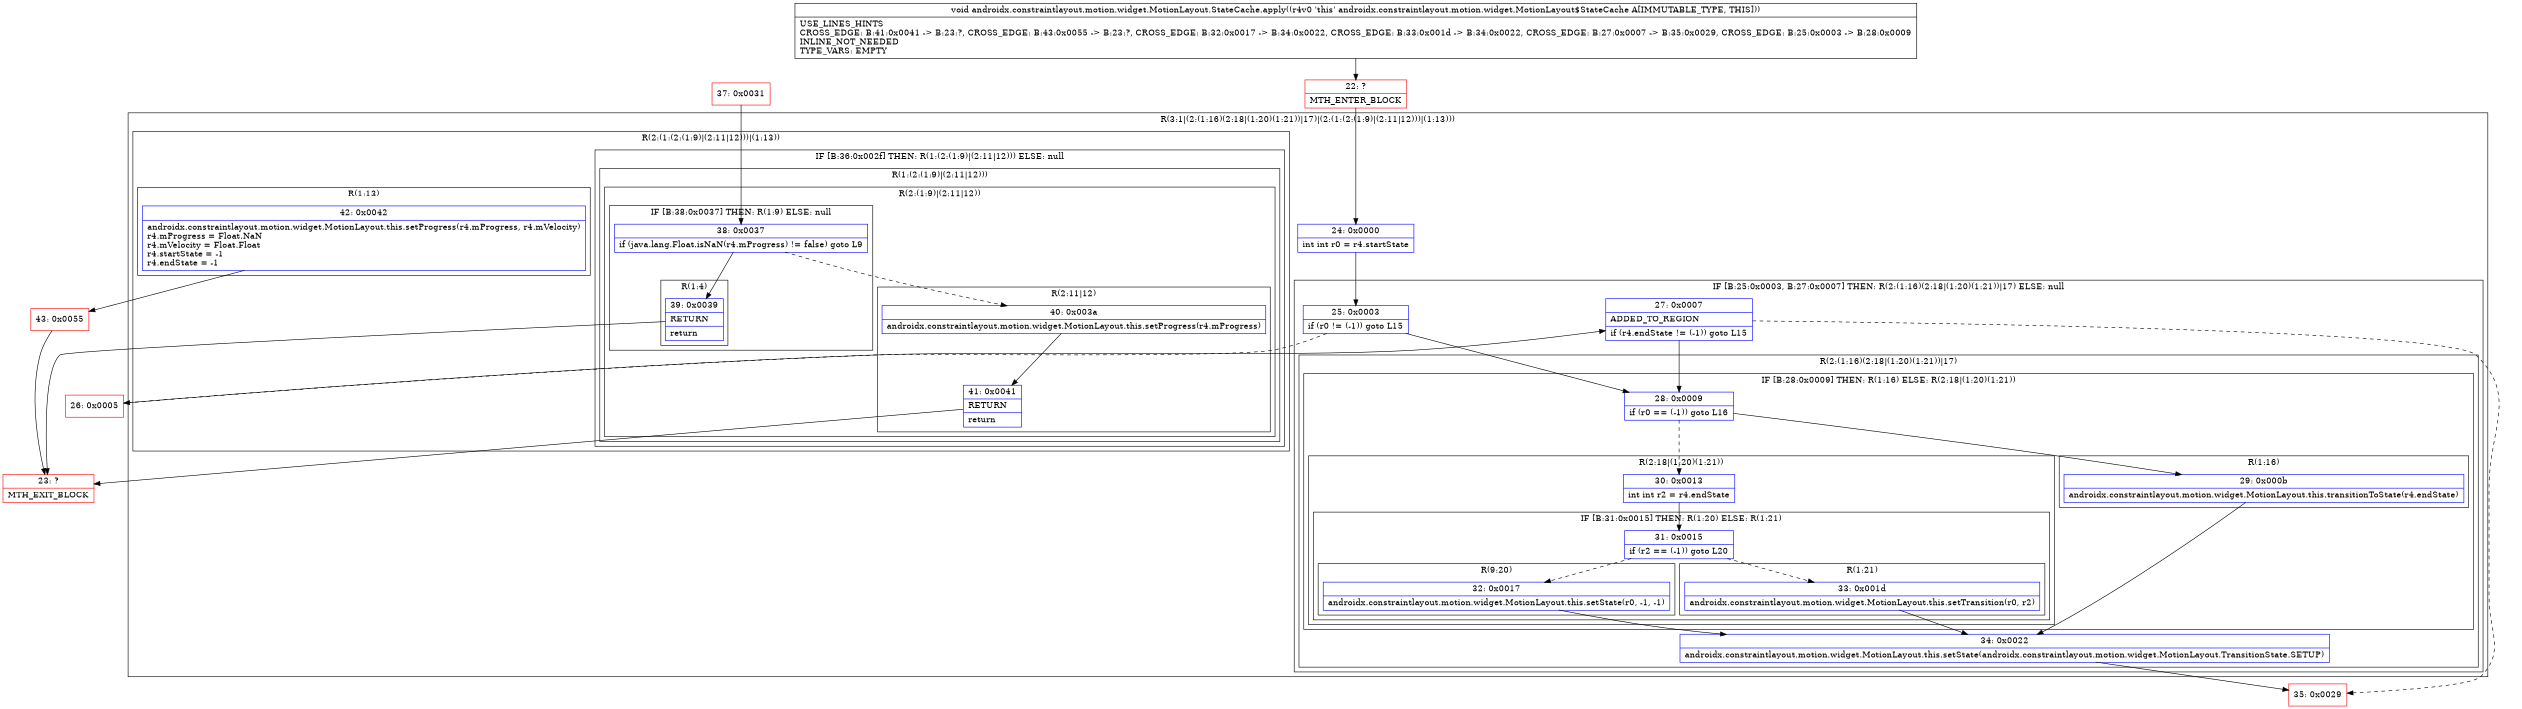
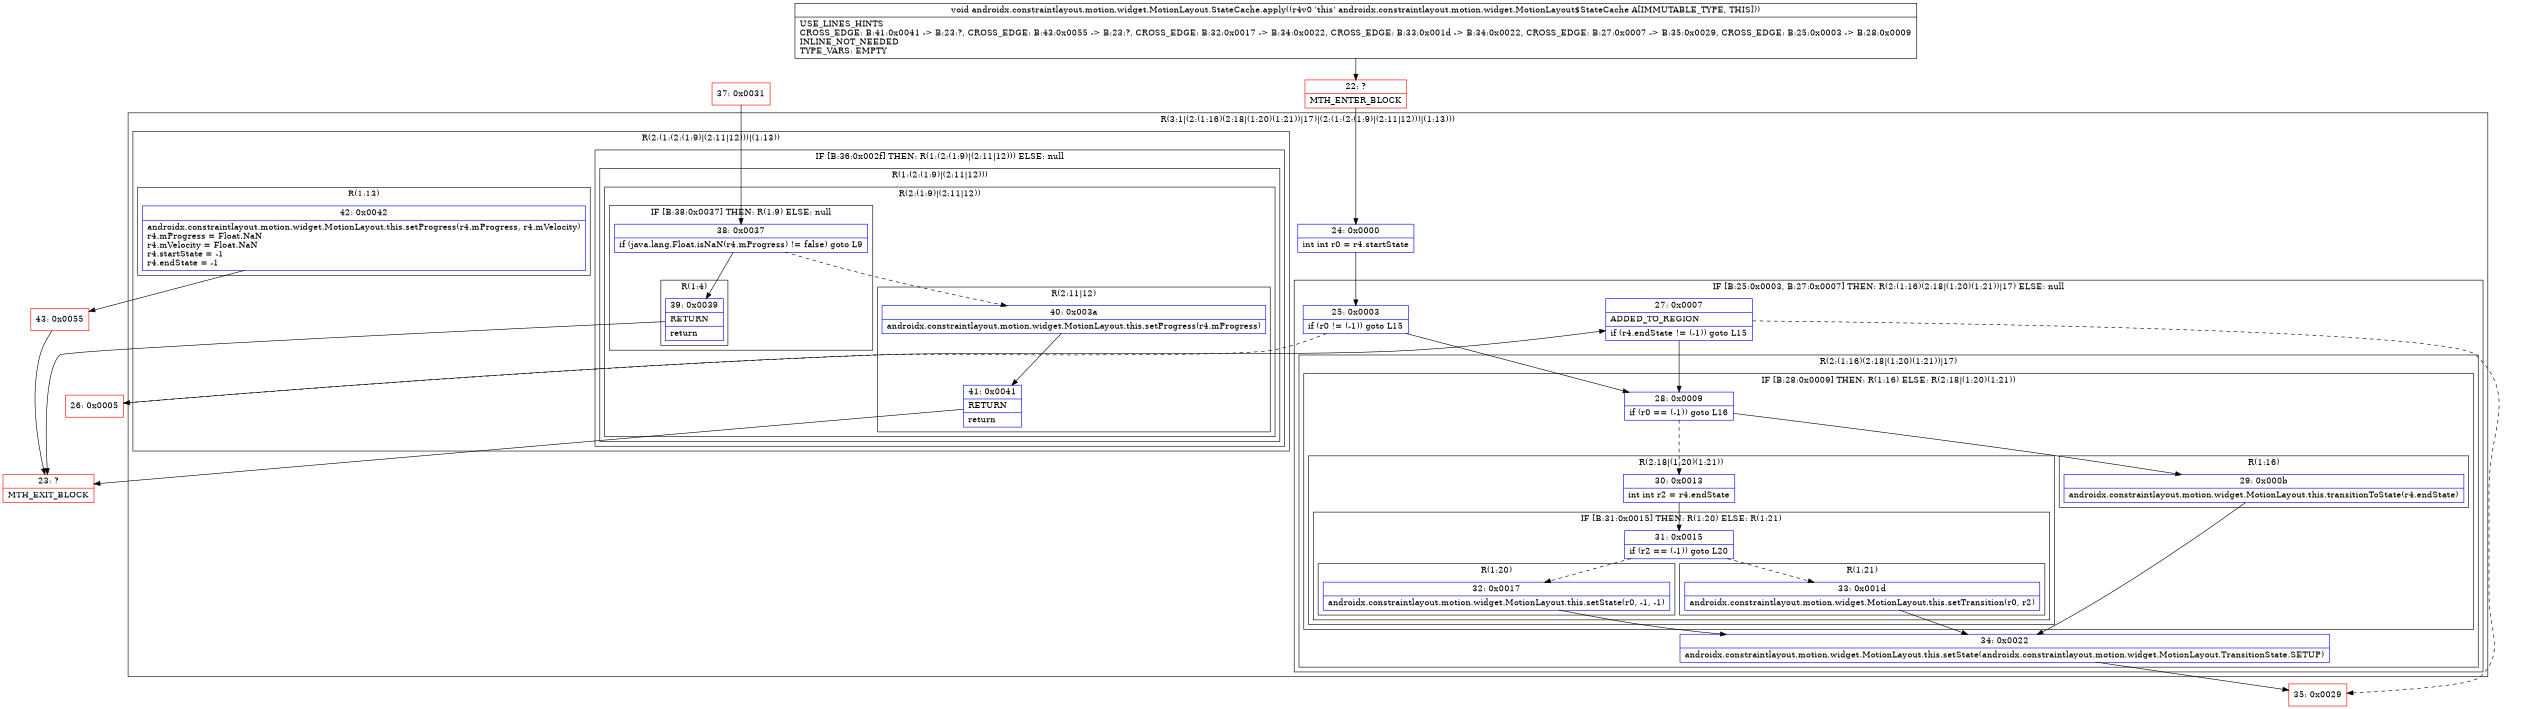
(204, 245) -> (203, 245)
(1497, 570) -> (1497, 570)
